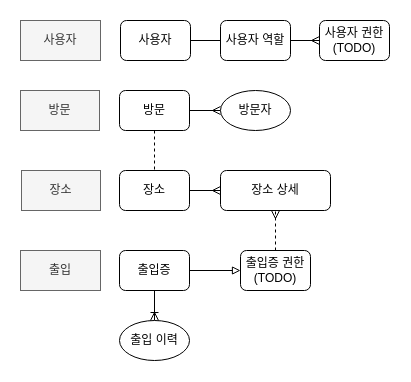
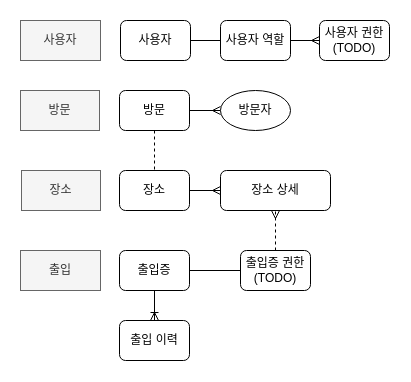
(231, 271) -> (234, 271)
(155, 341) -> (155, 341)
